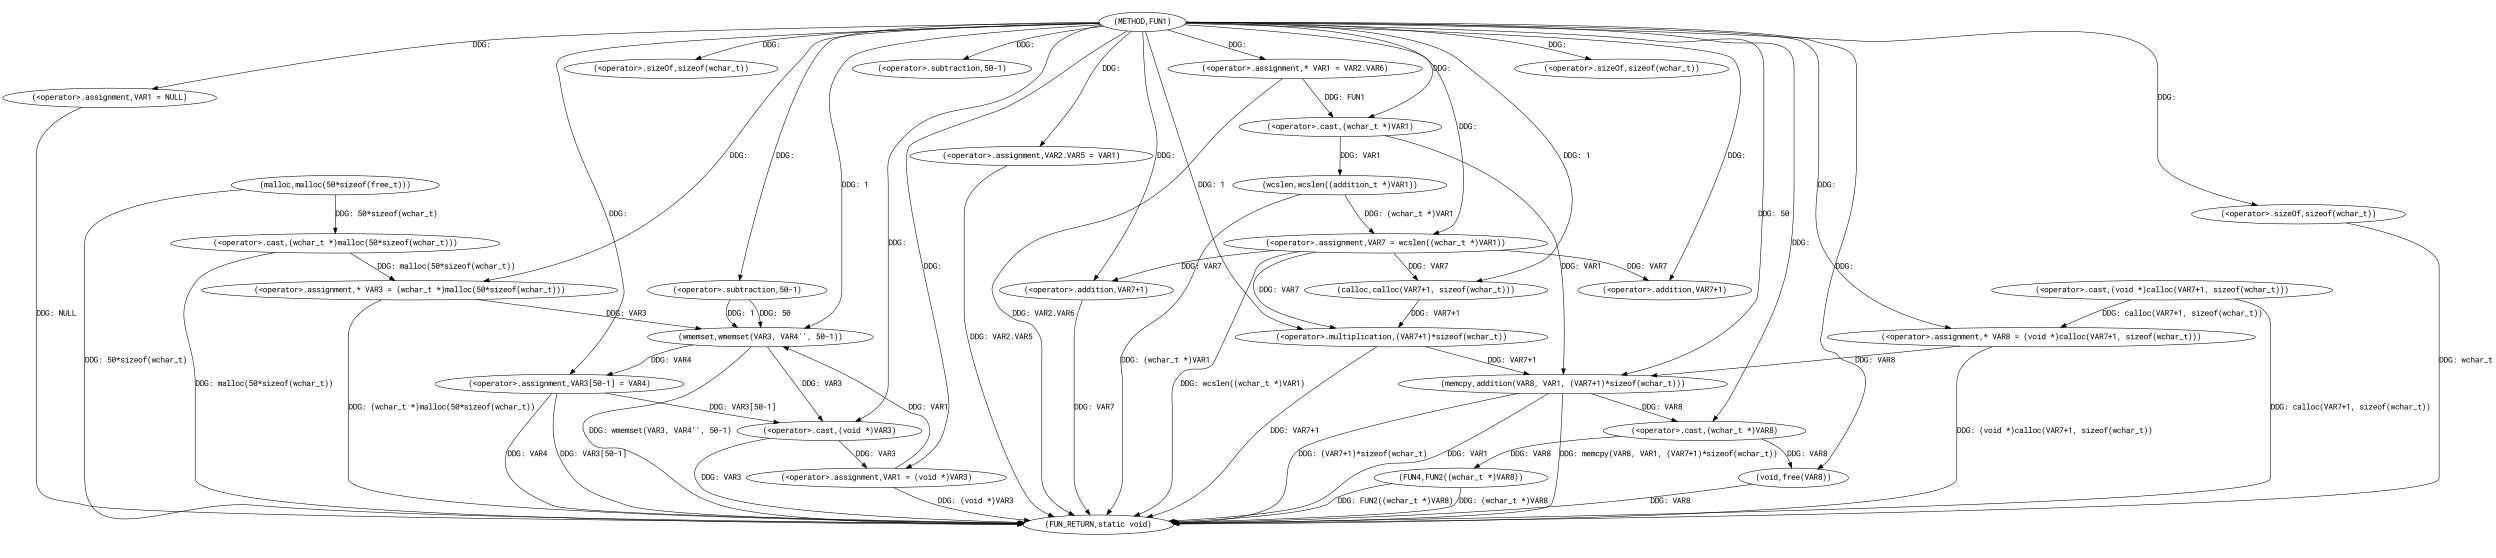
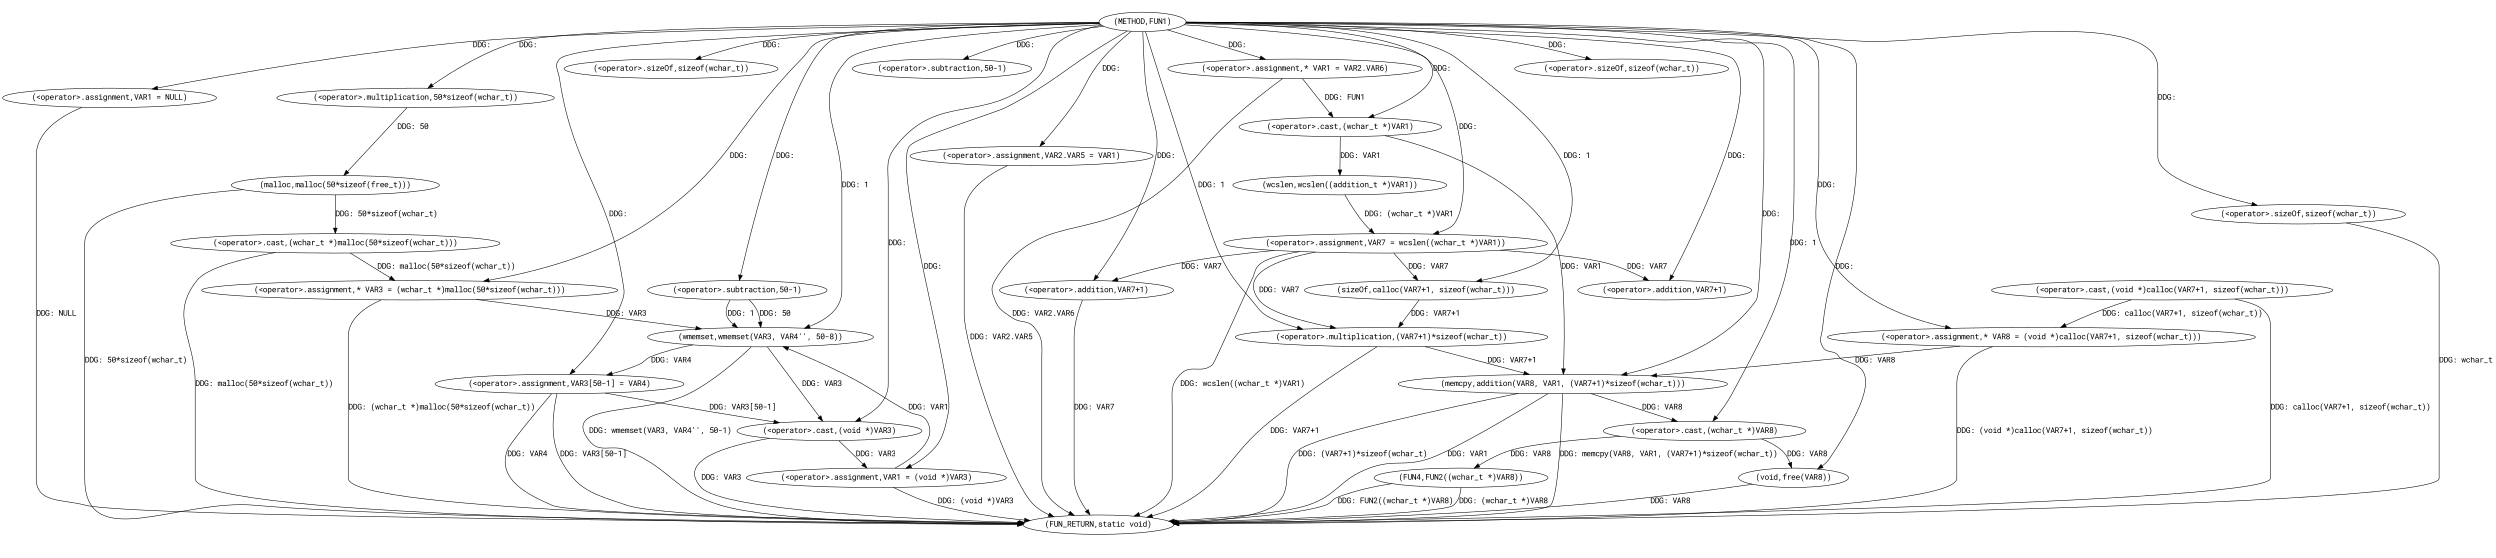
none -> (416, 98)
(1774, 214) -> (1774, 214)
(1803, 243) -> (1803, 243)
(1426, 290) -> (1426, 290)
(1153, 322) -> none
(760, 337) -> (760, 337)
